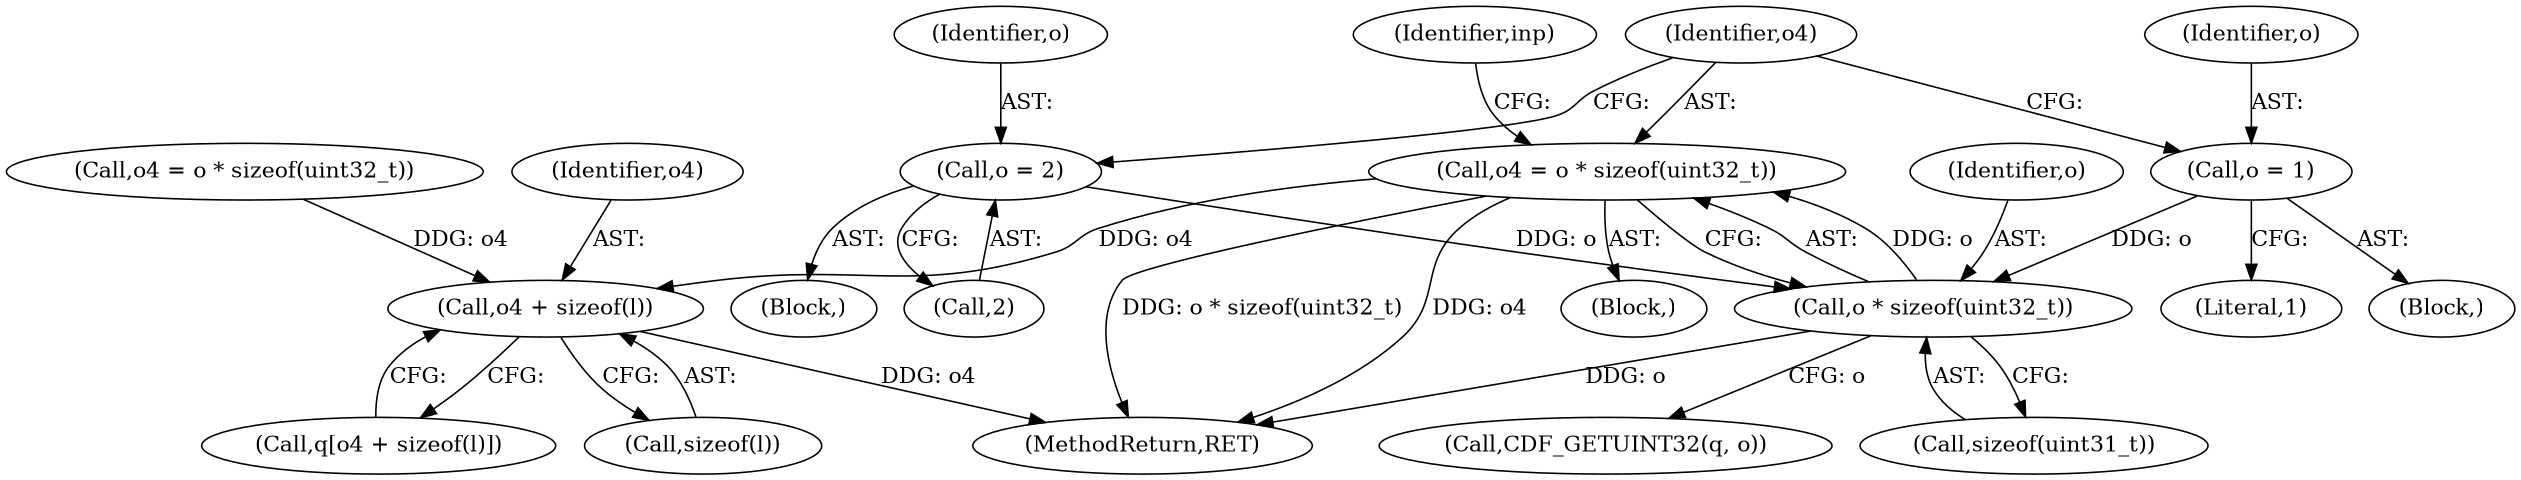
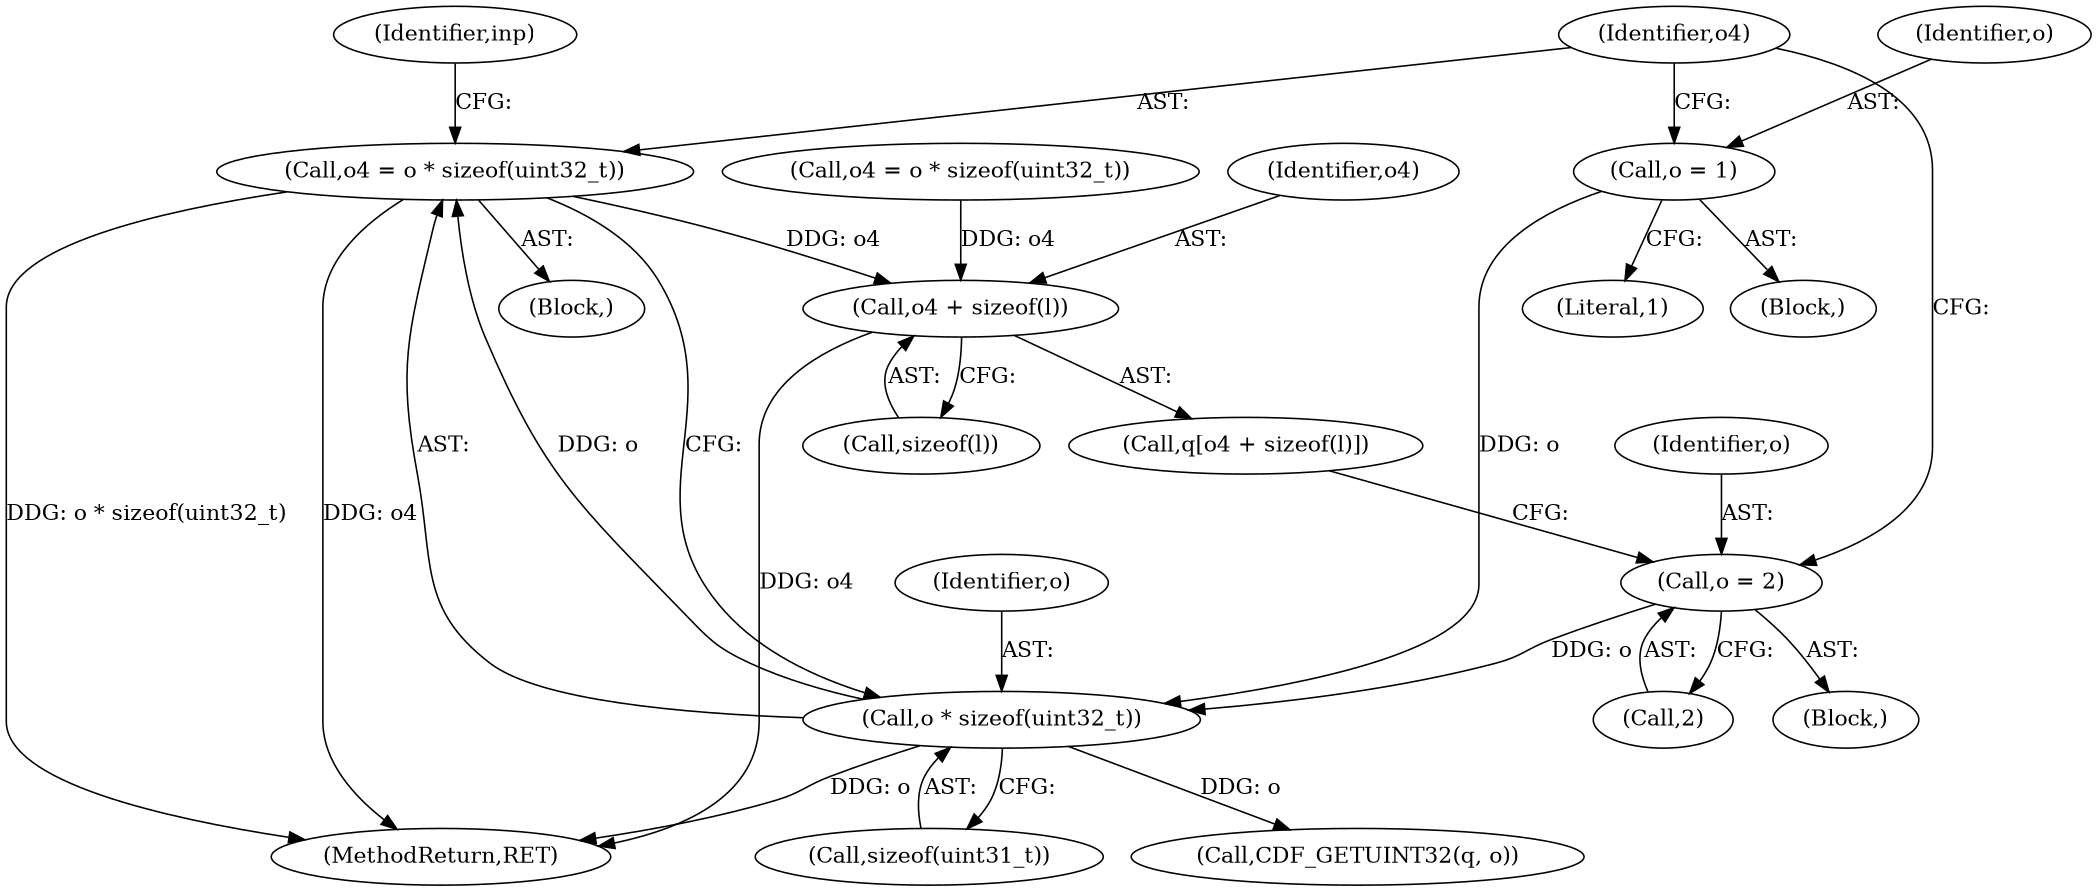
(387, 369) -> (1491, 516)
(520, 377) -> (1150, 377)
(1827, 377) -> (1241, 788)
